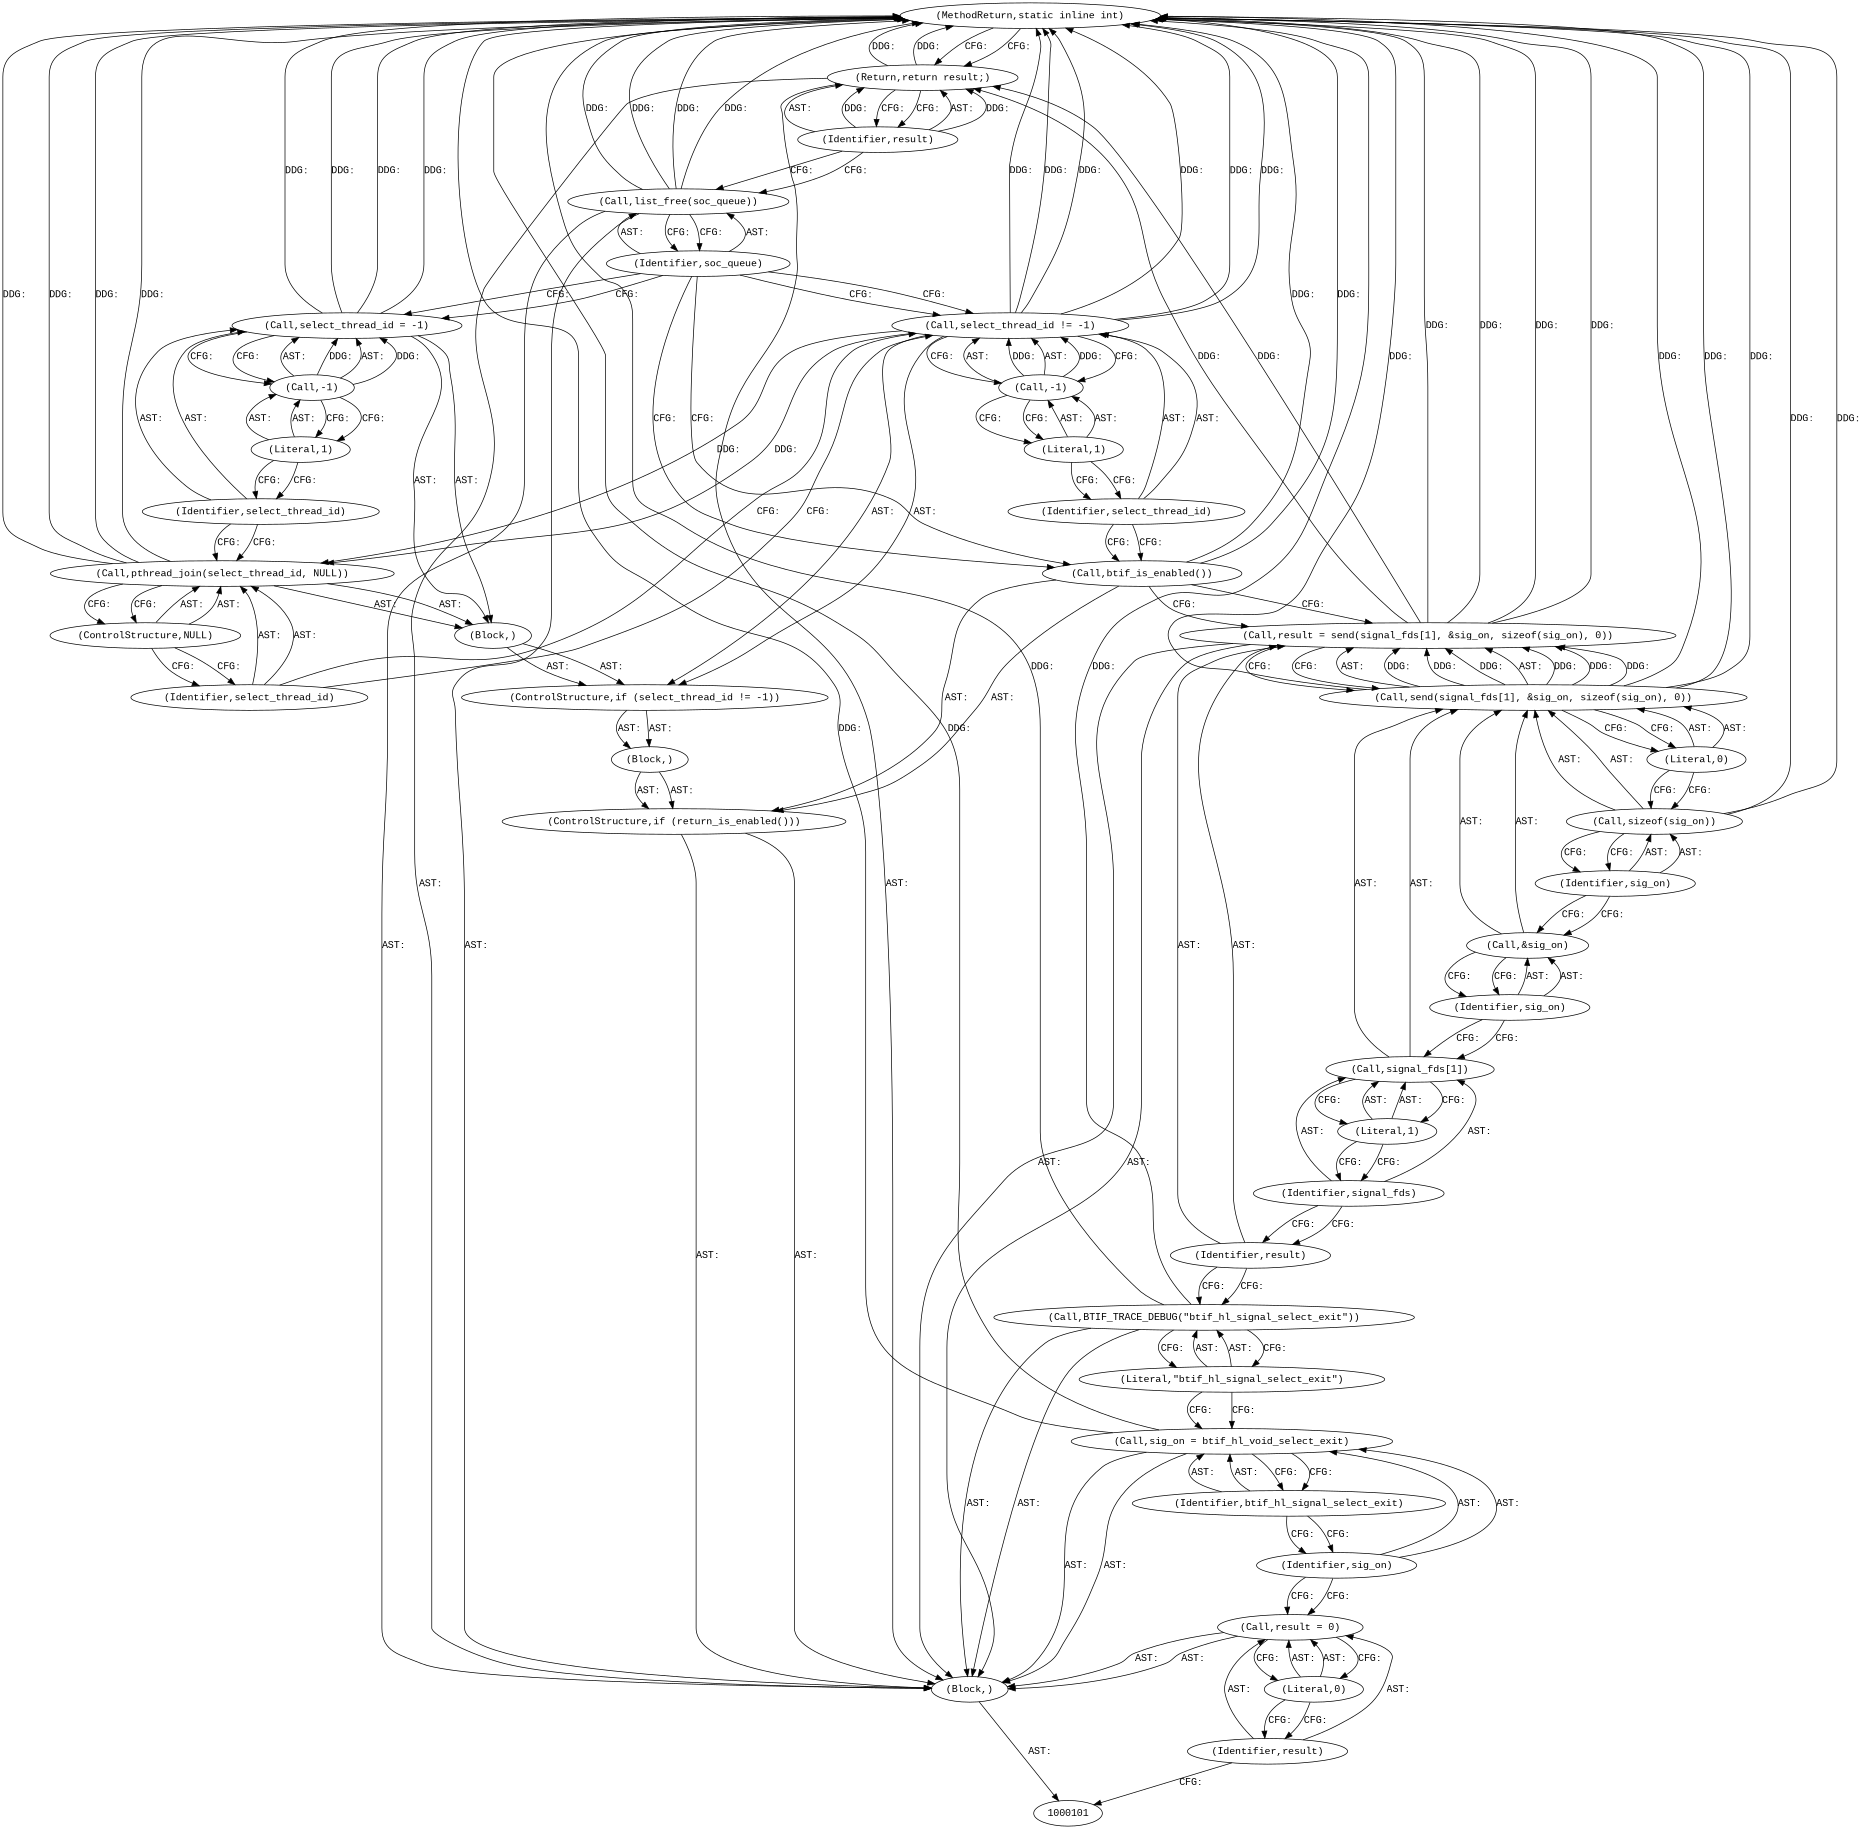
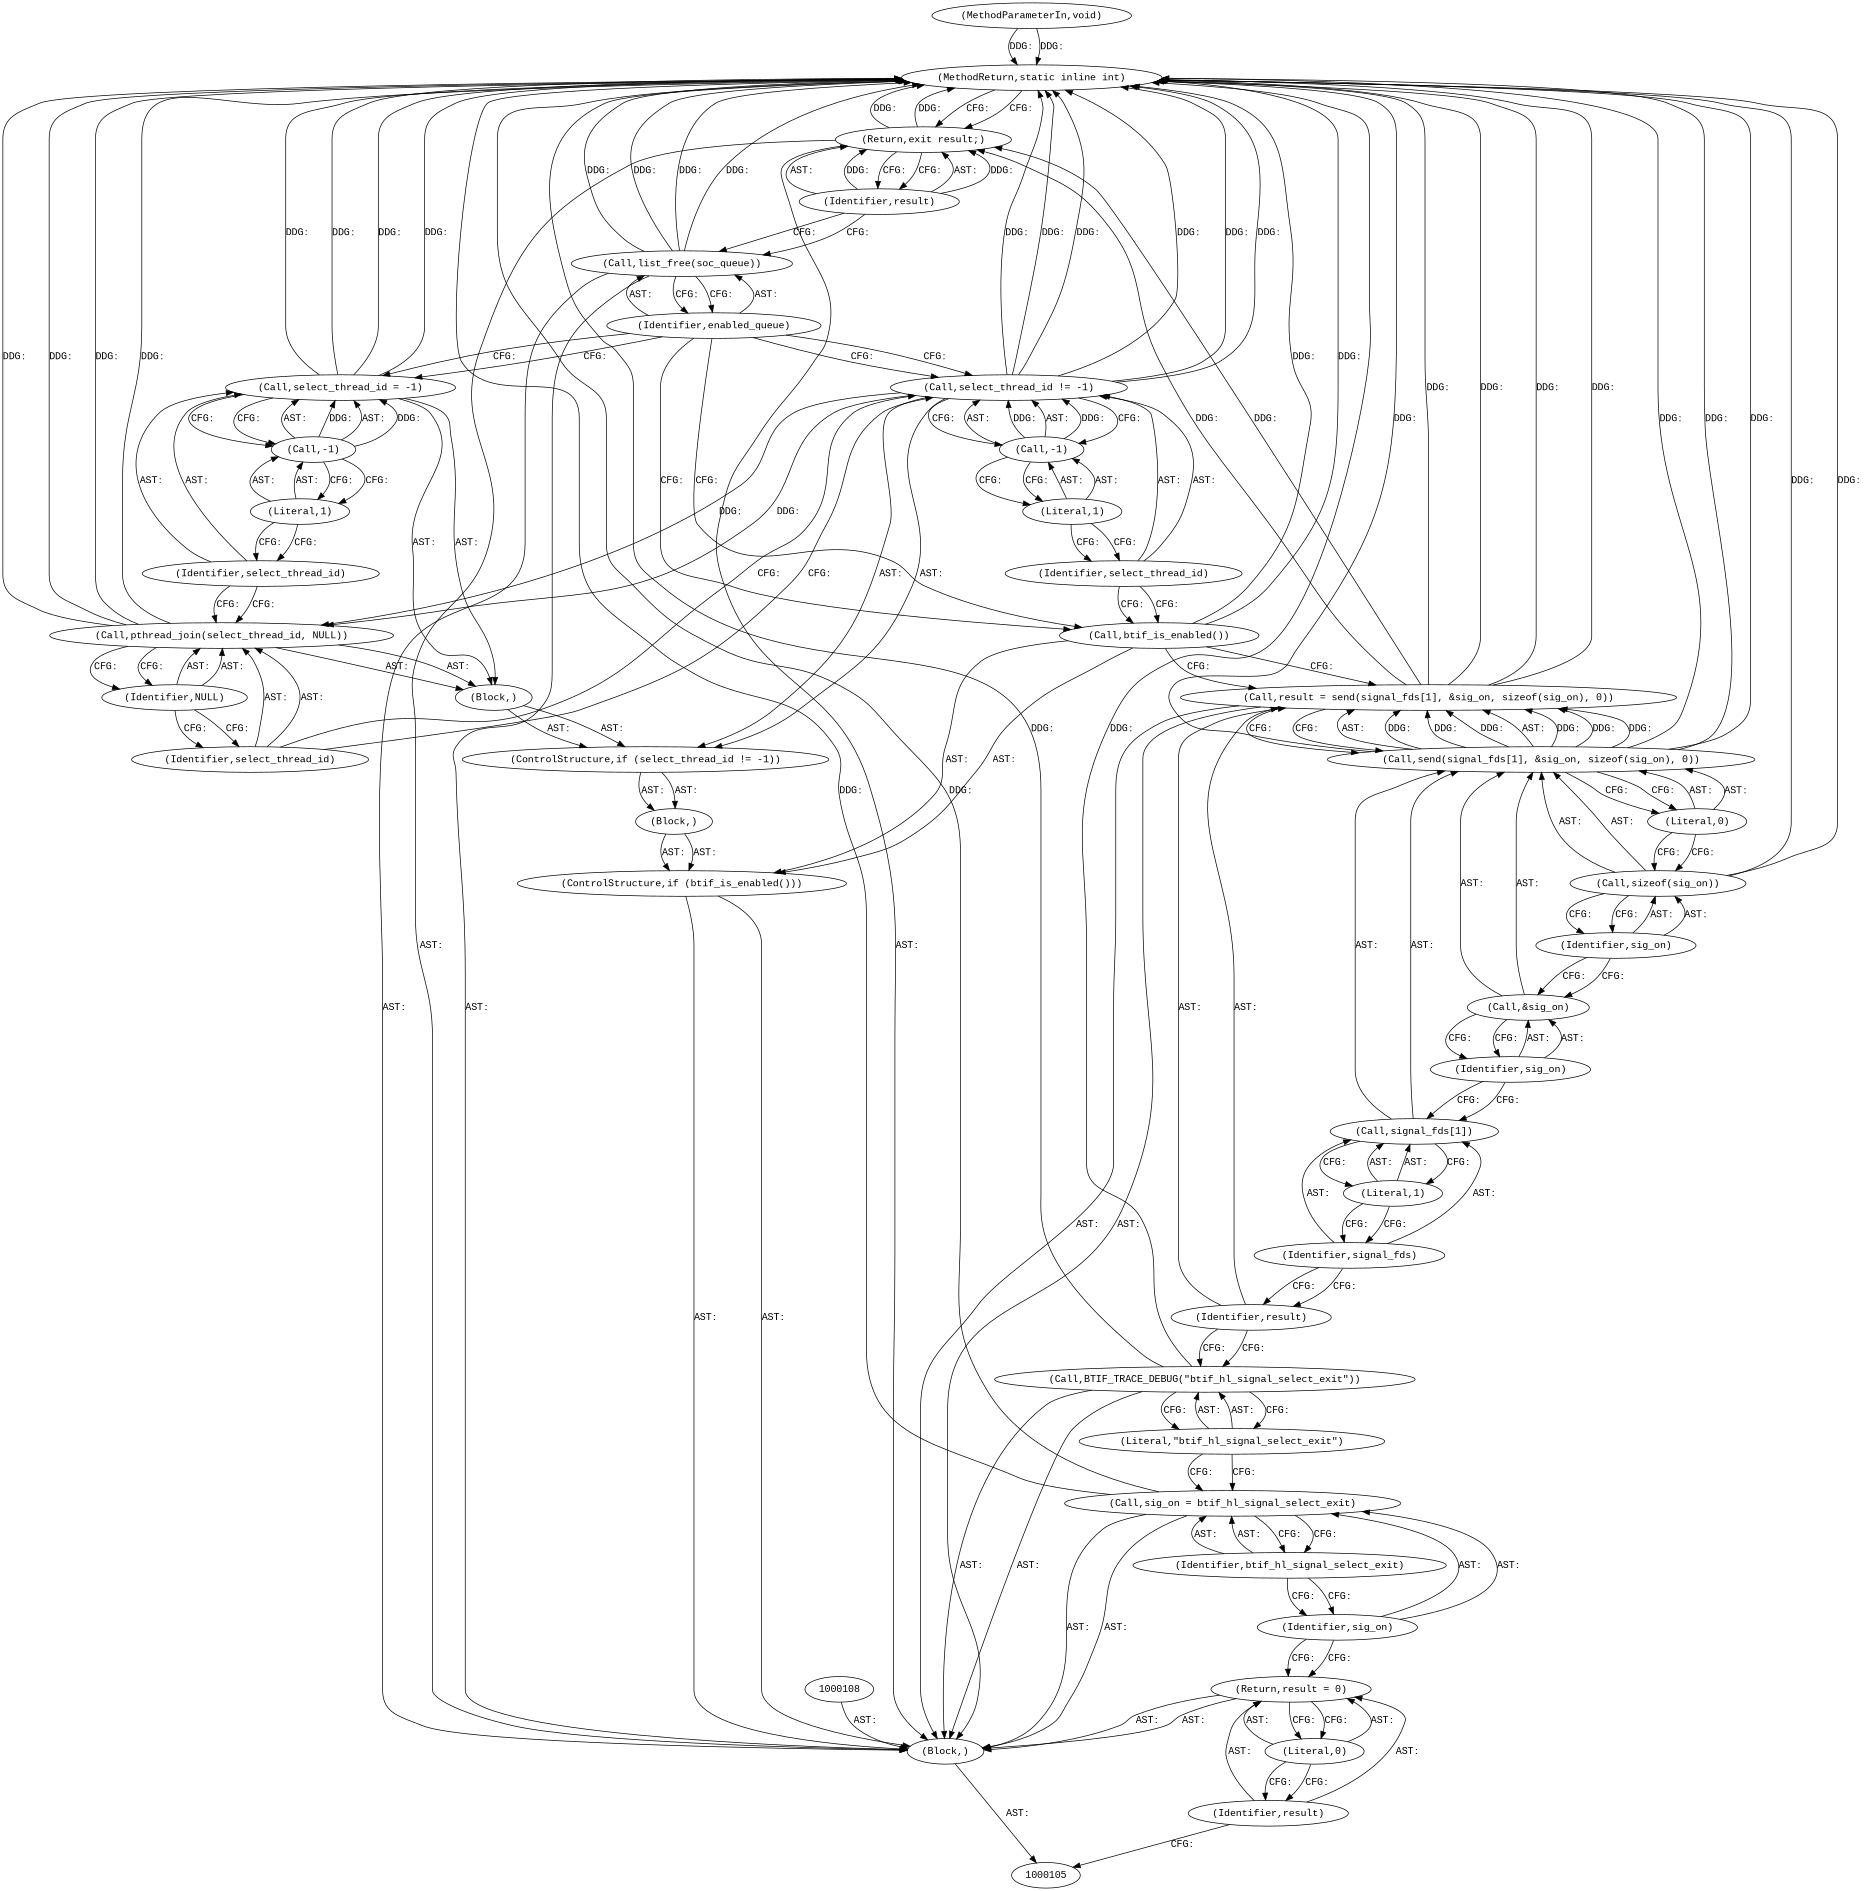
none -> (1032, 16)
(923, 78) -> (923, 140)
(698, 264) -> (714, 326)
(145, 636) -> (175, 698)
(674, 822) -> (682, 883)
(1232, 1441) -> (1233, 1503)
(1290, 1627) -> (1291, 1689)
none -> (839, 1689)
(1068, 1813) -> (1046, 1875)
